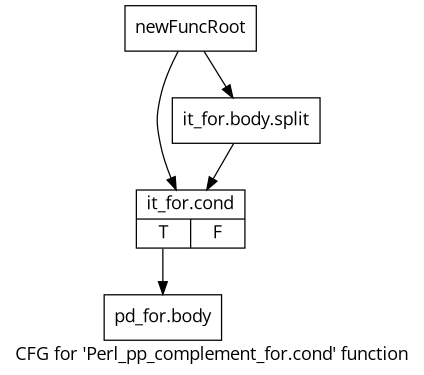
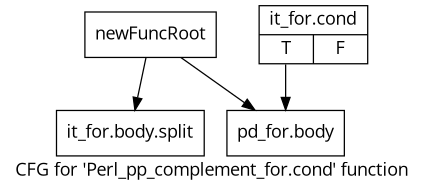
(158, 114) -> (213, 80)
(223, 161) -> none
